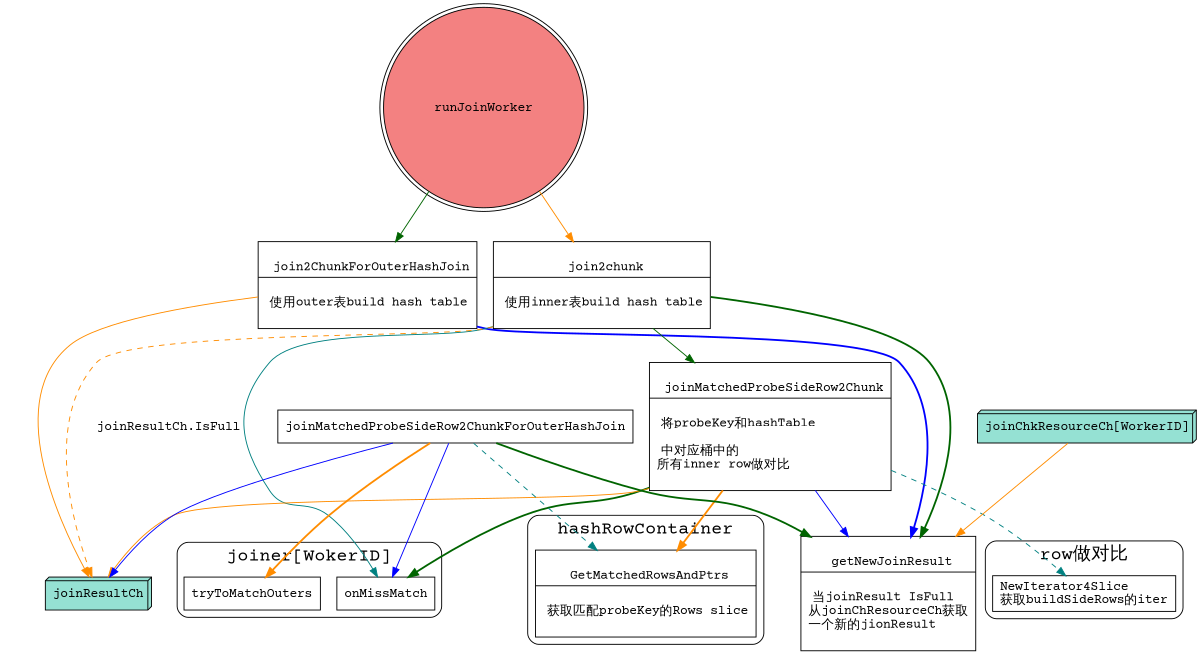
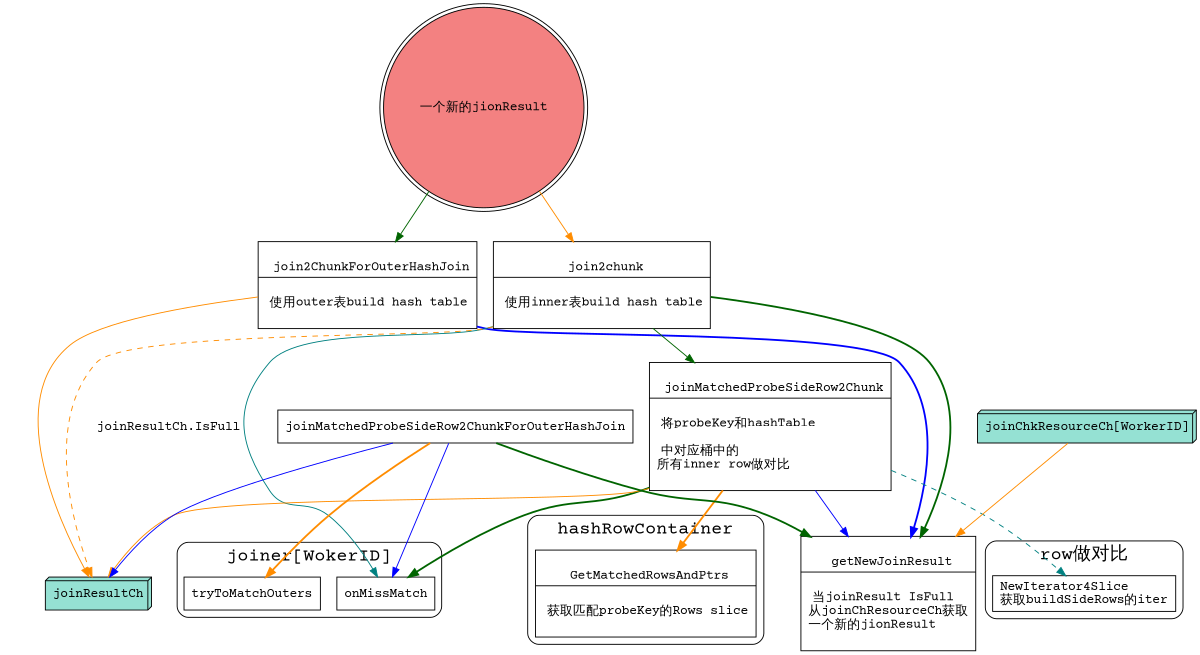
(484, 108) -> (484, 108)
(529, 491) -> none
